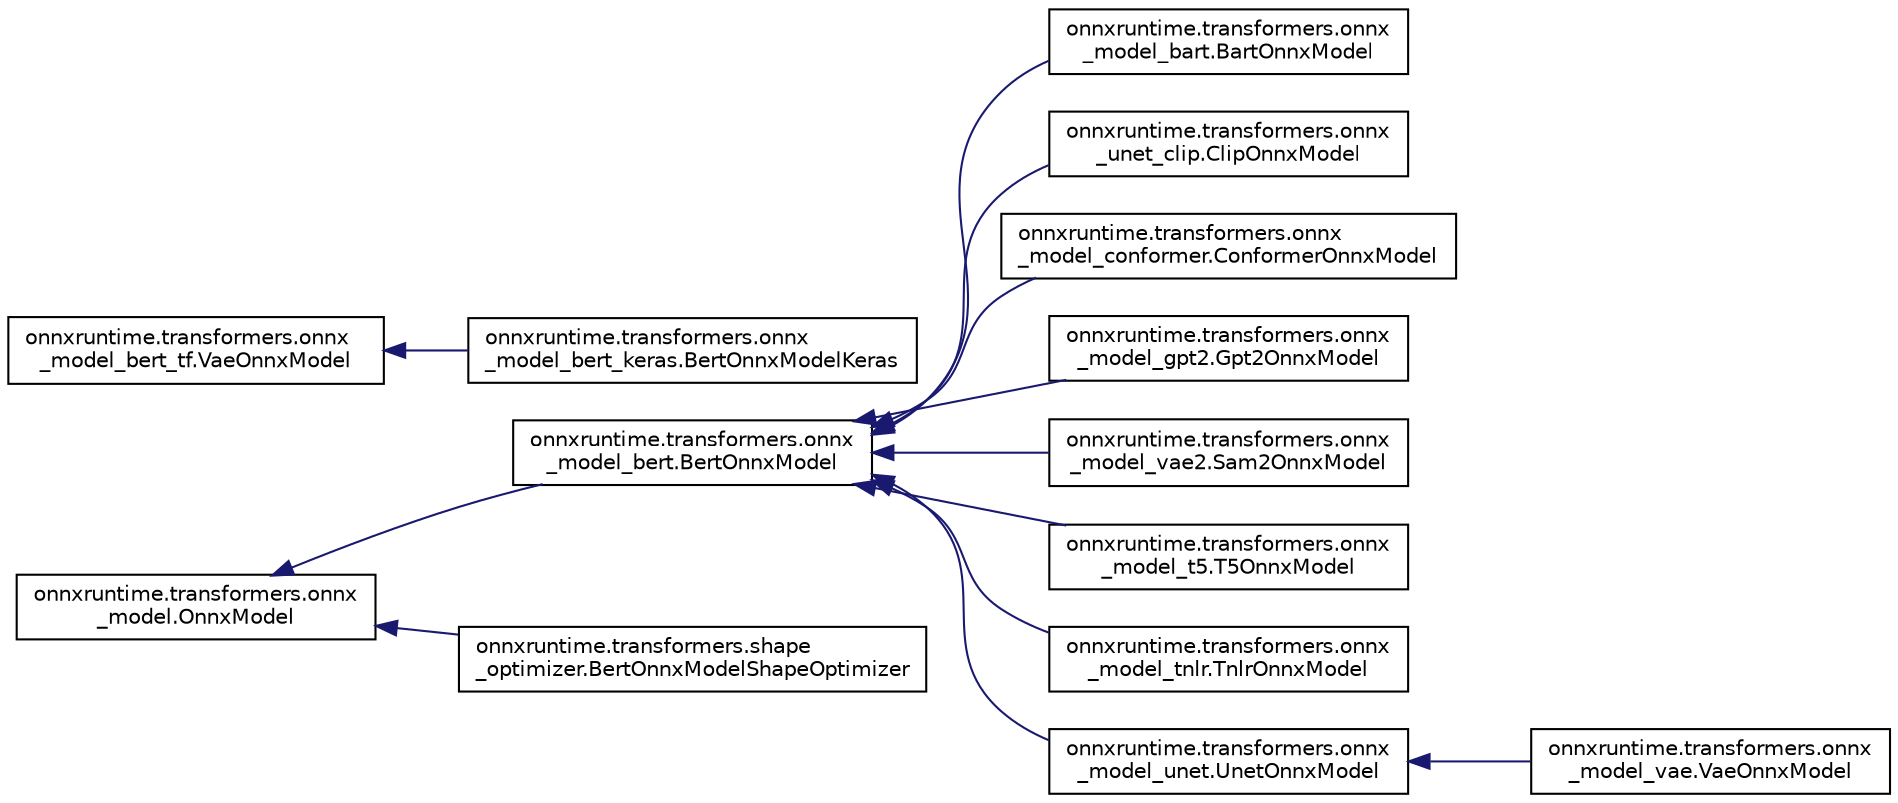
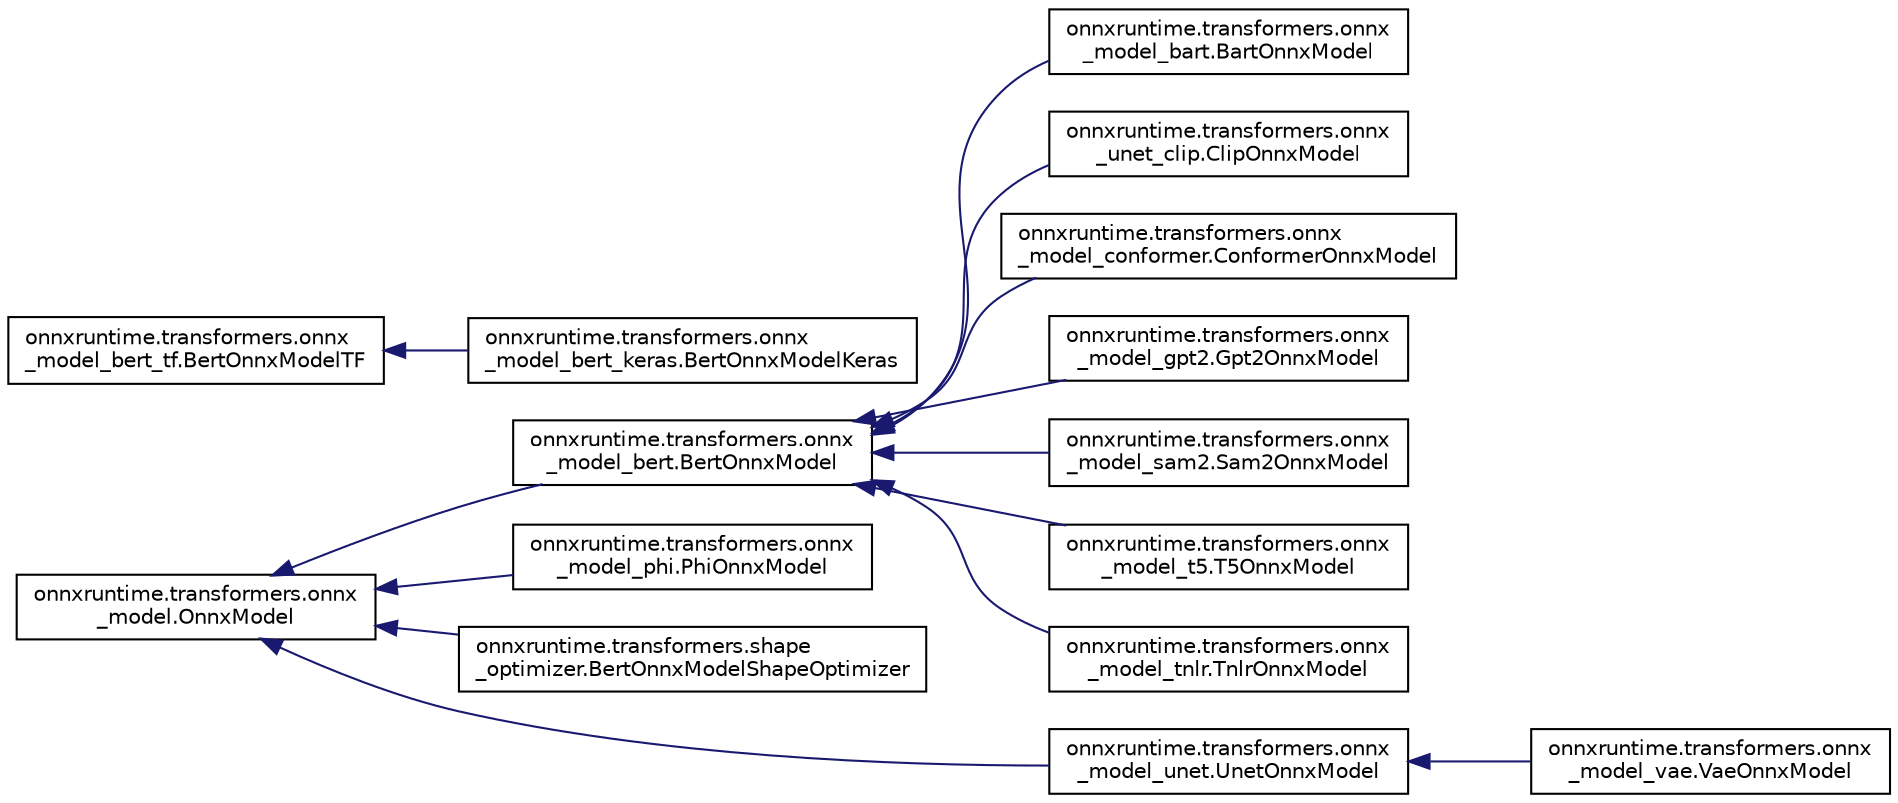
(196, 350) -> (196, 350)
(1229, 453) -> (1229, 453)
none -> (693, 557)
(964, 617) -> (658, 744)
